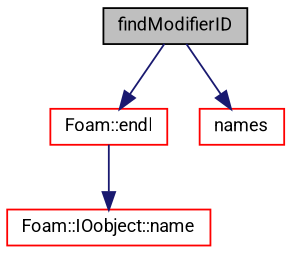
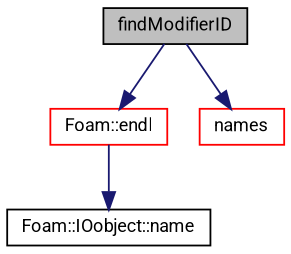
(109, 228) -> (109, 228)
